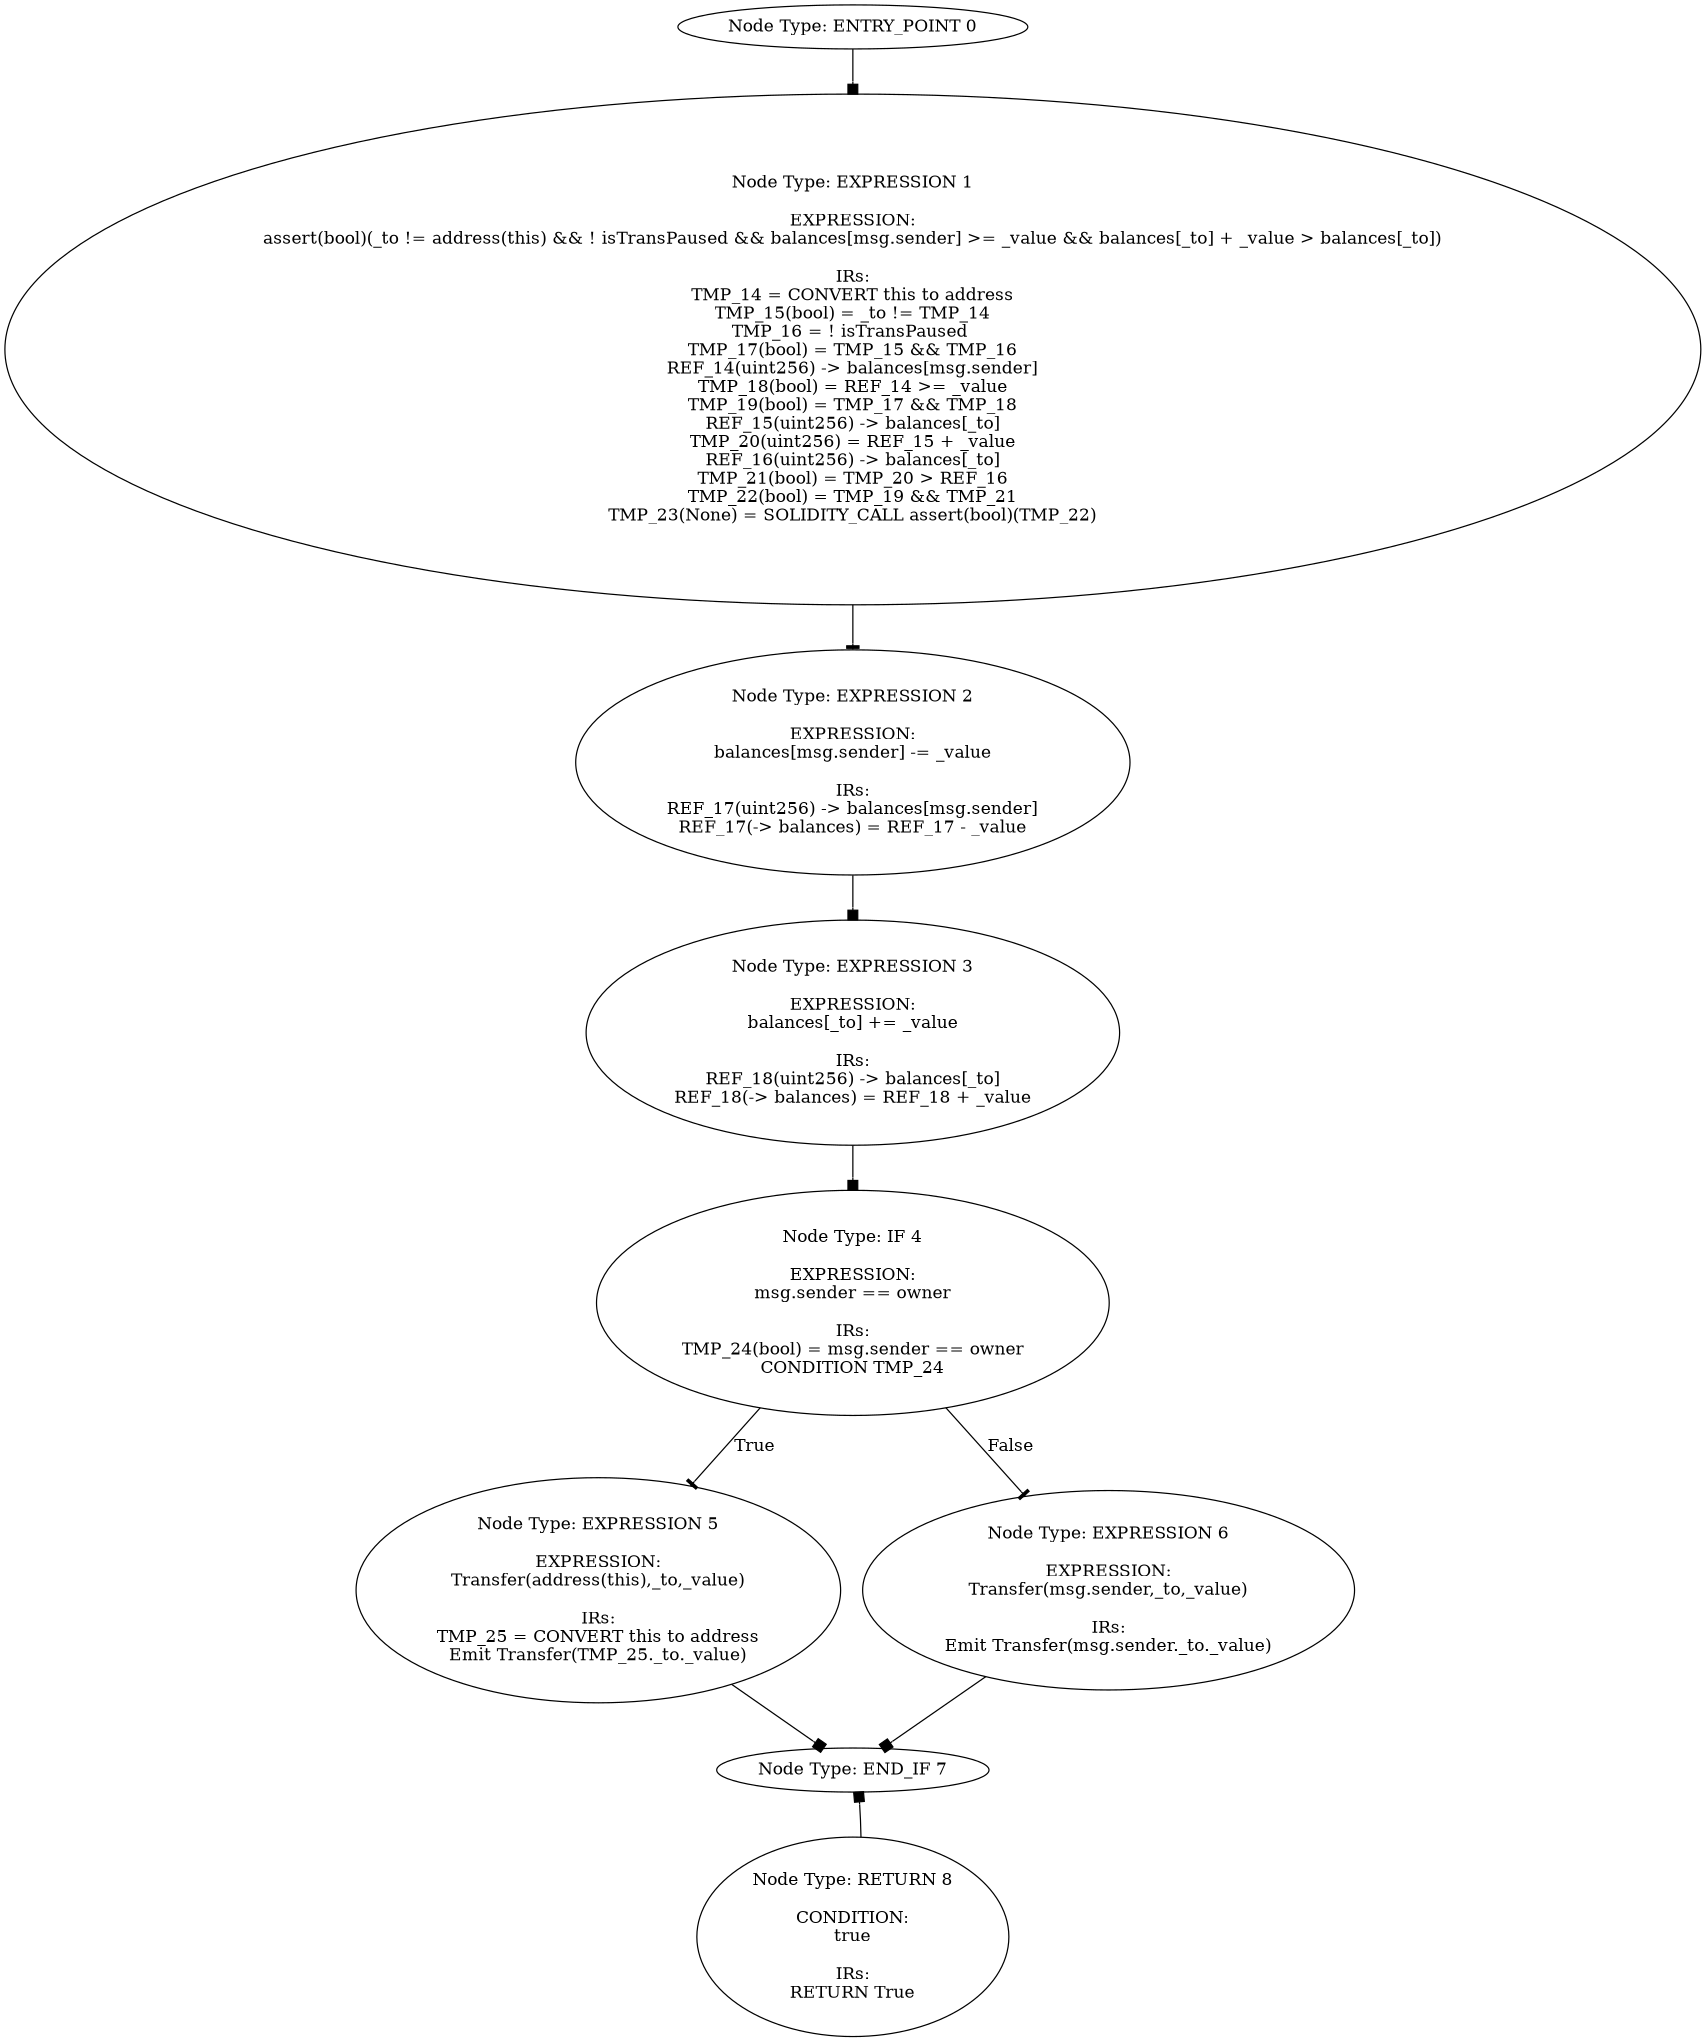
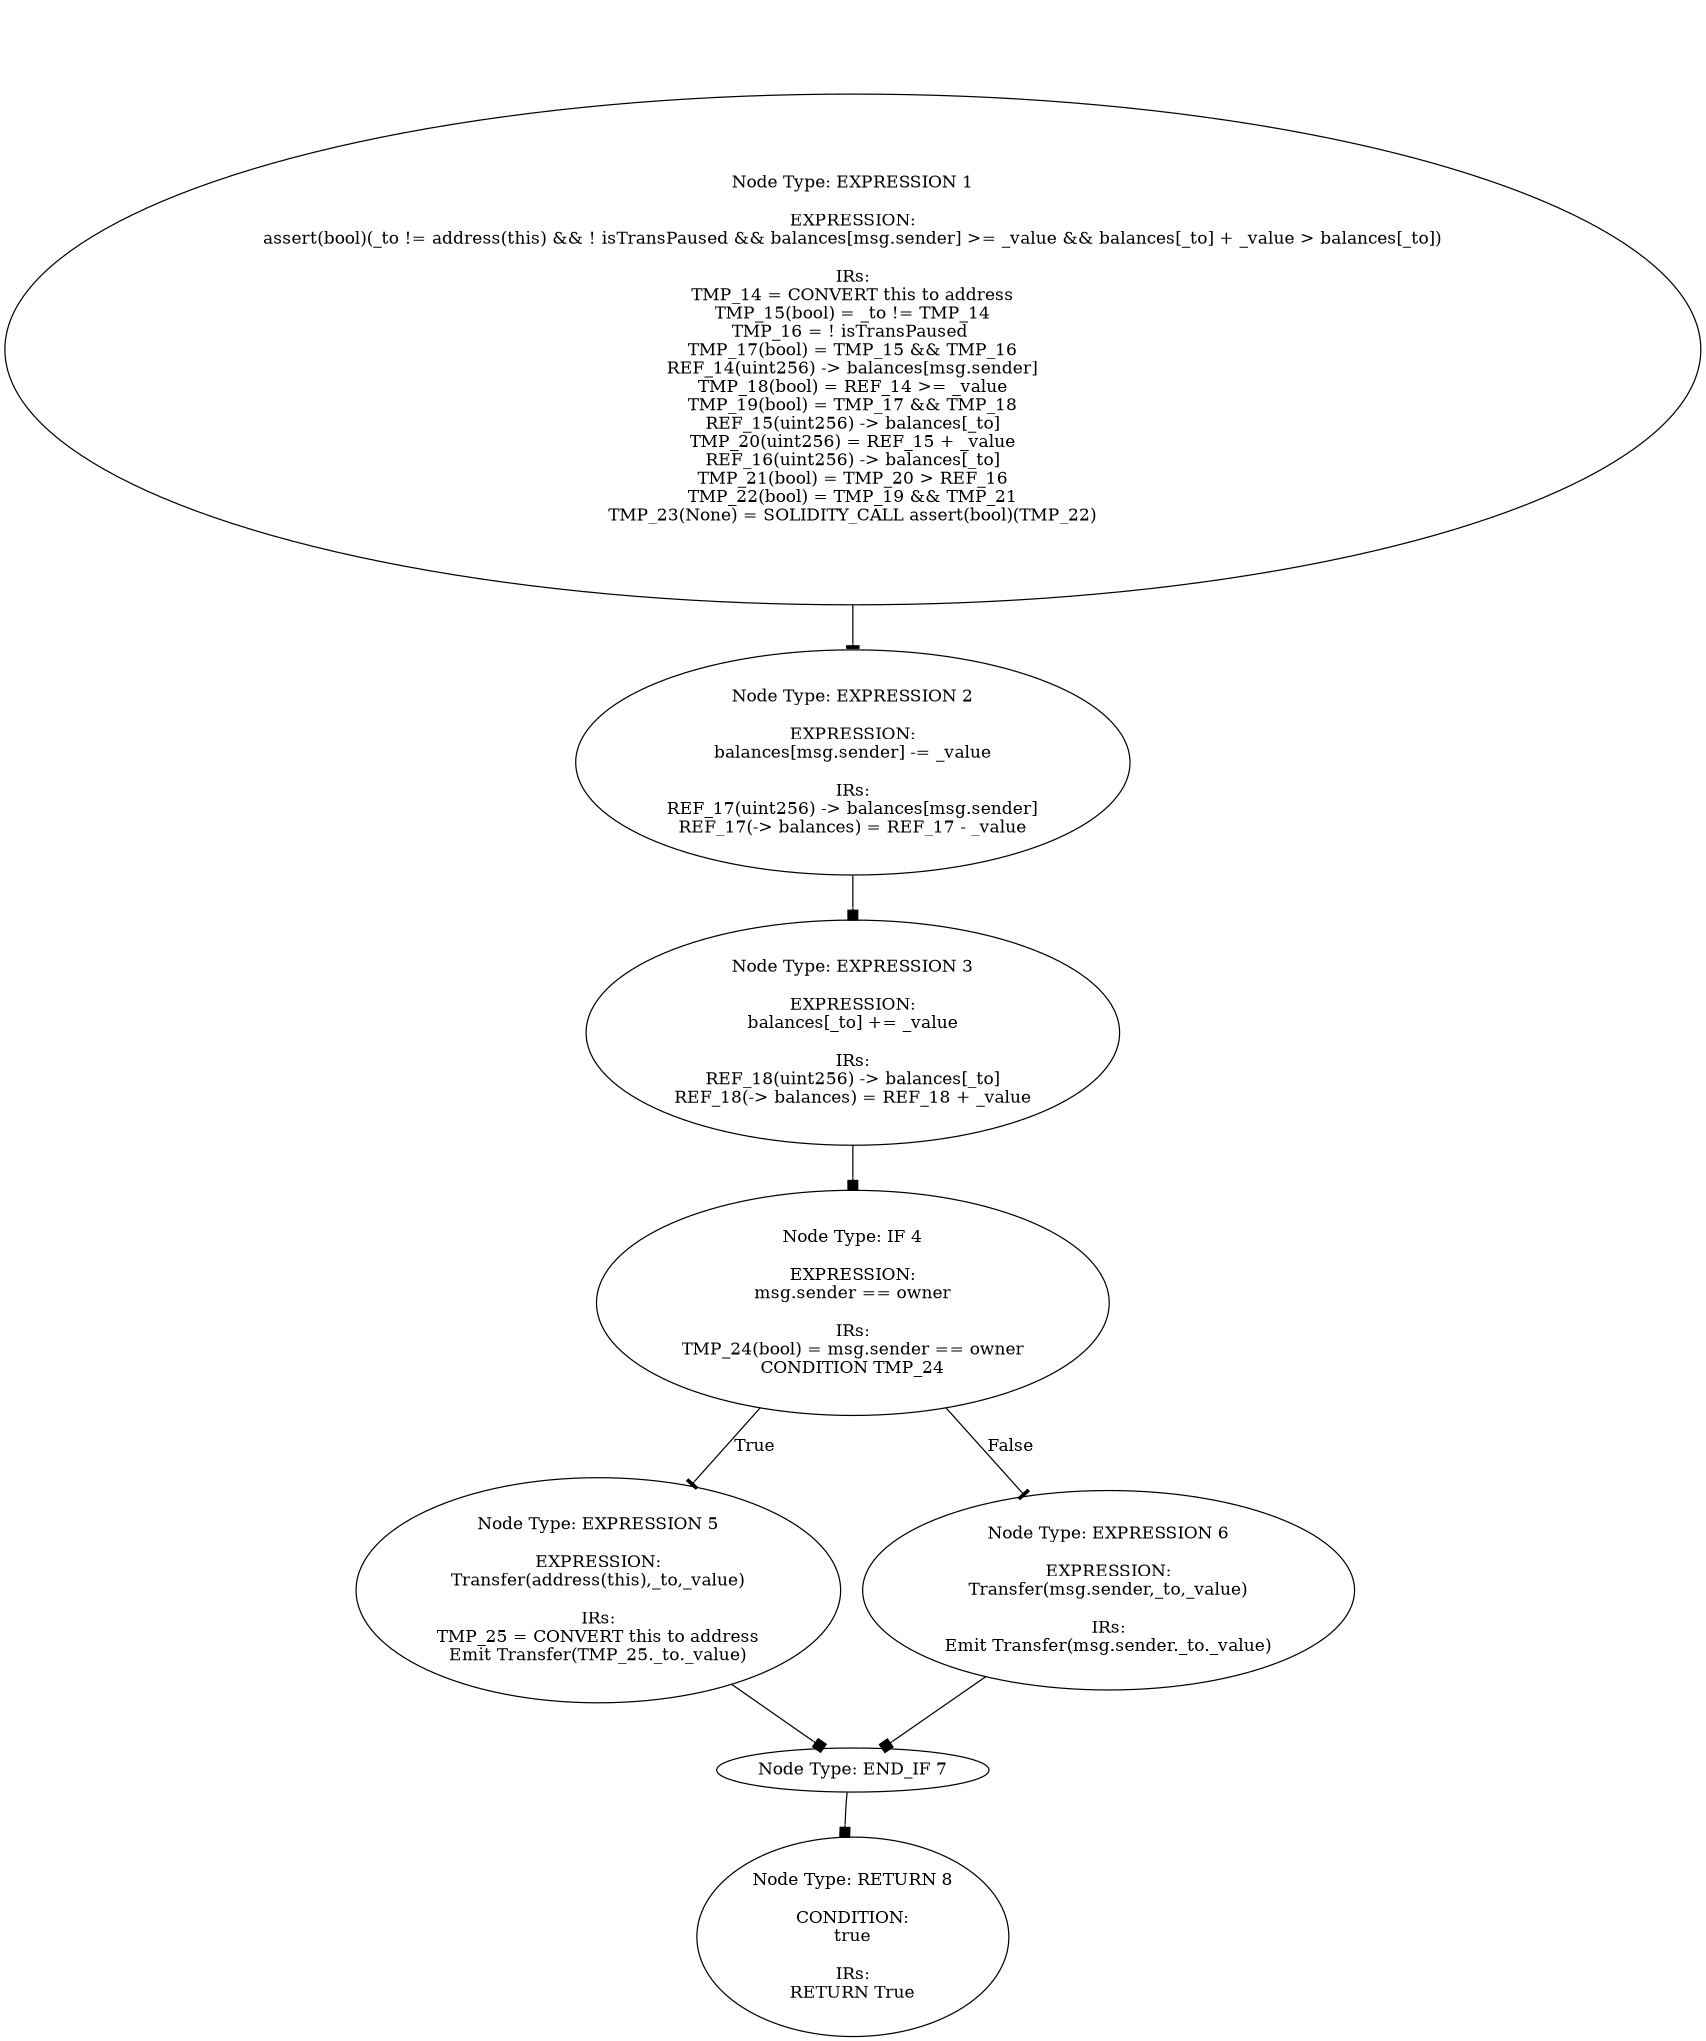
(853, 27) -> none
(861, 1821) -> (846, 1808)
